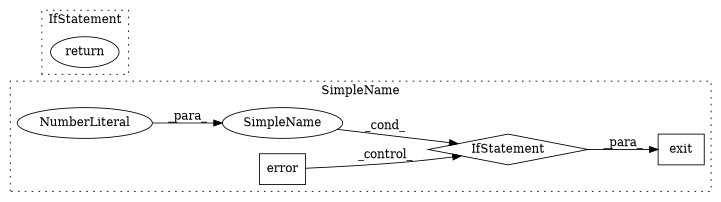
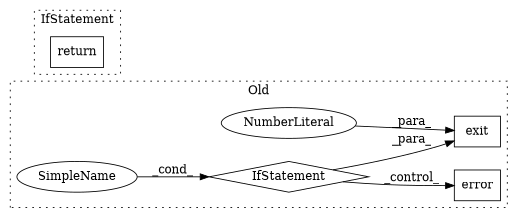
(85, 52) -> (77, 52)
(361, 91) -> (259, 91)
(183, 123) -> (400, 128)
(379, 164) -> (394, 185)
